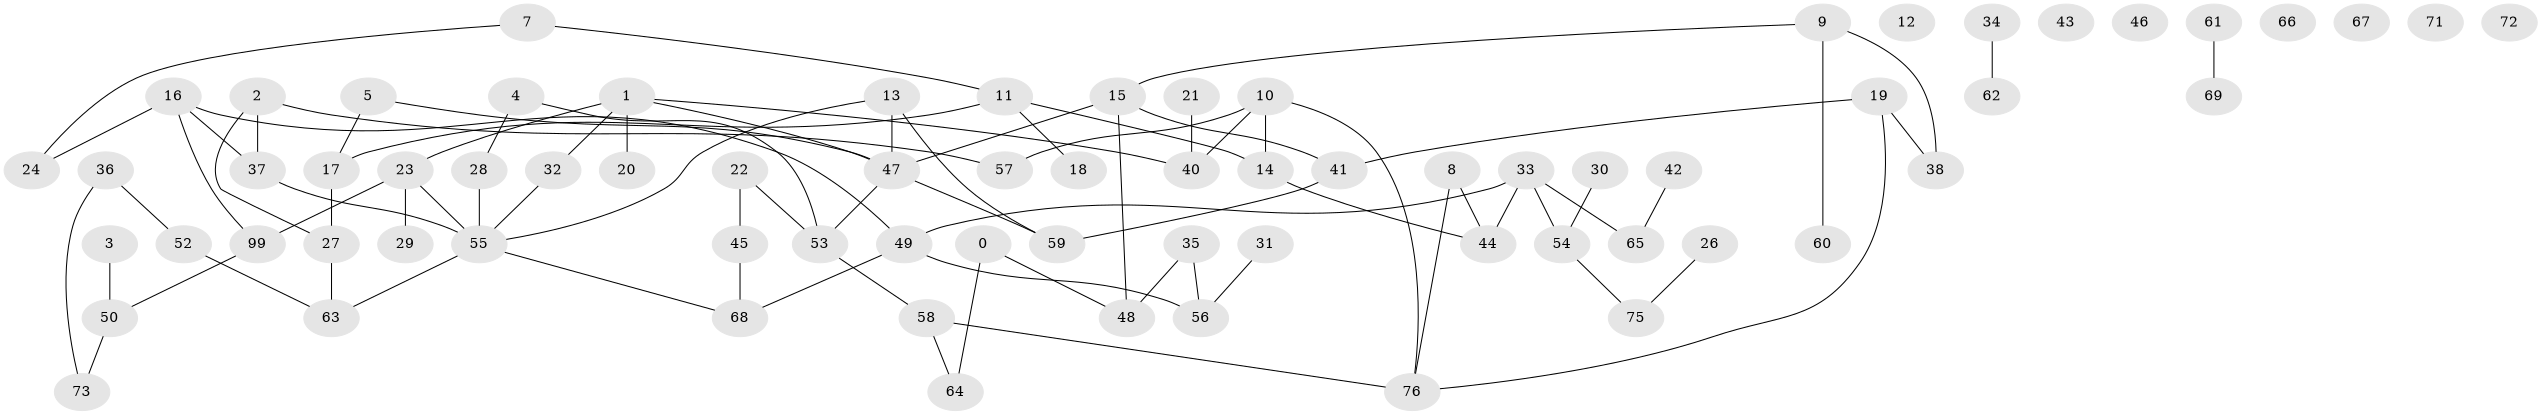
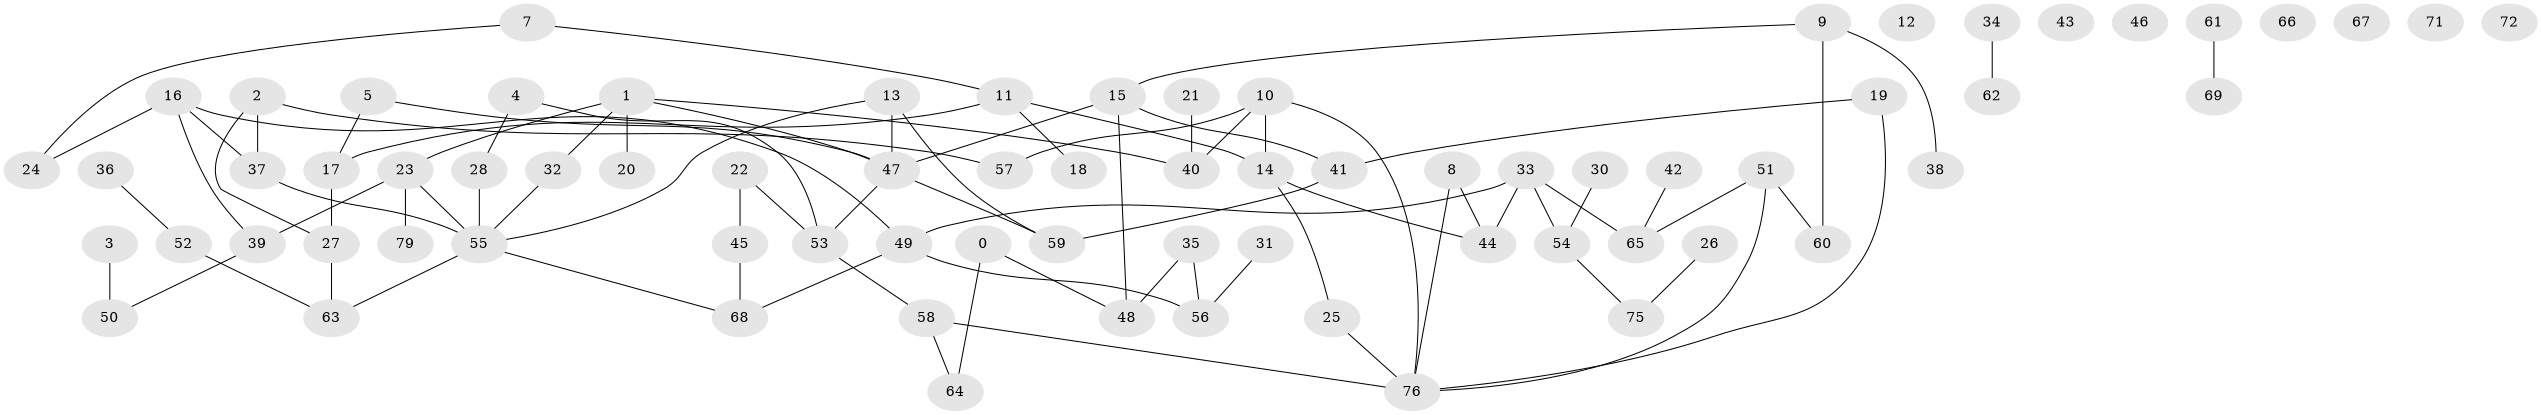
(1908, 133) -> none
none -> (1766, 170)
(258, 244) -> (258, 244)
(405, 244) -> (405, 244)
none -> (1332, 318)
(82, 392) -> none
